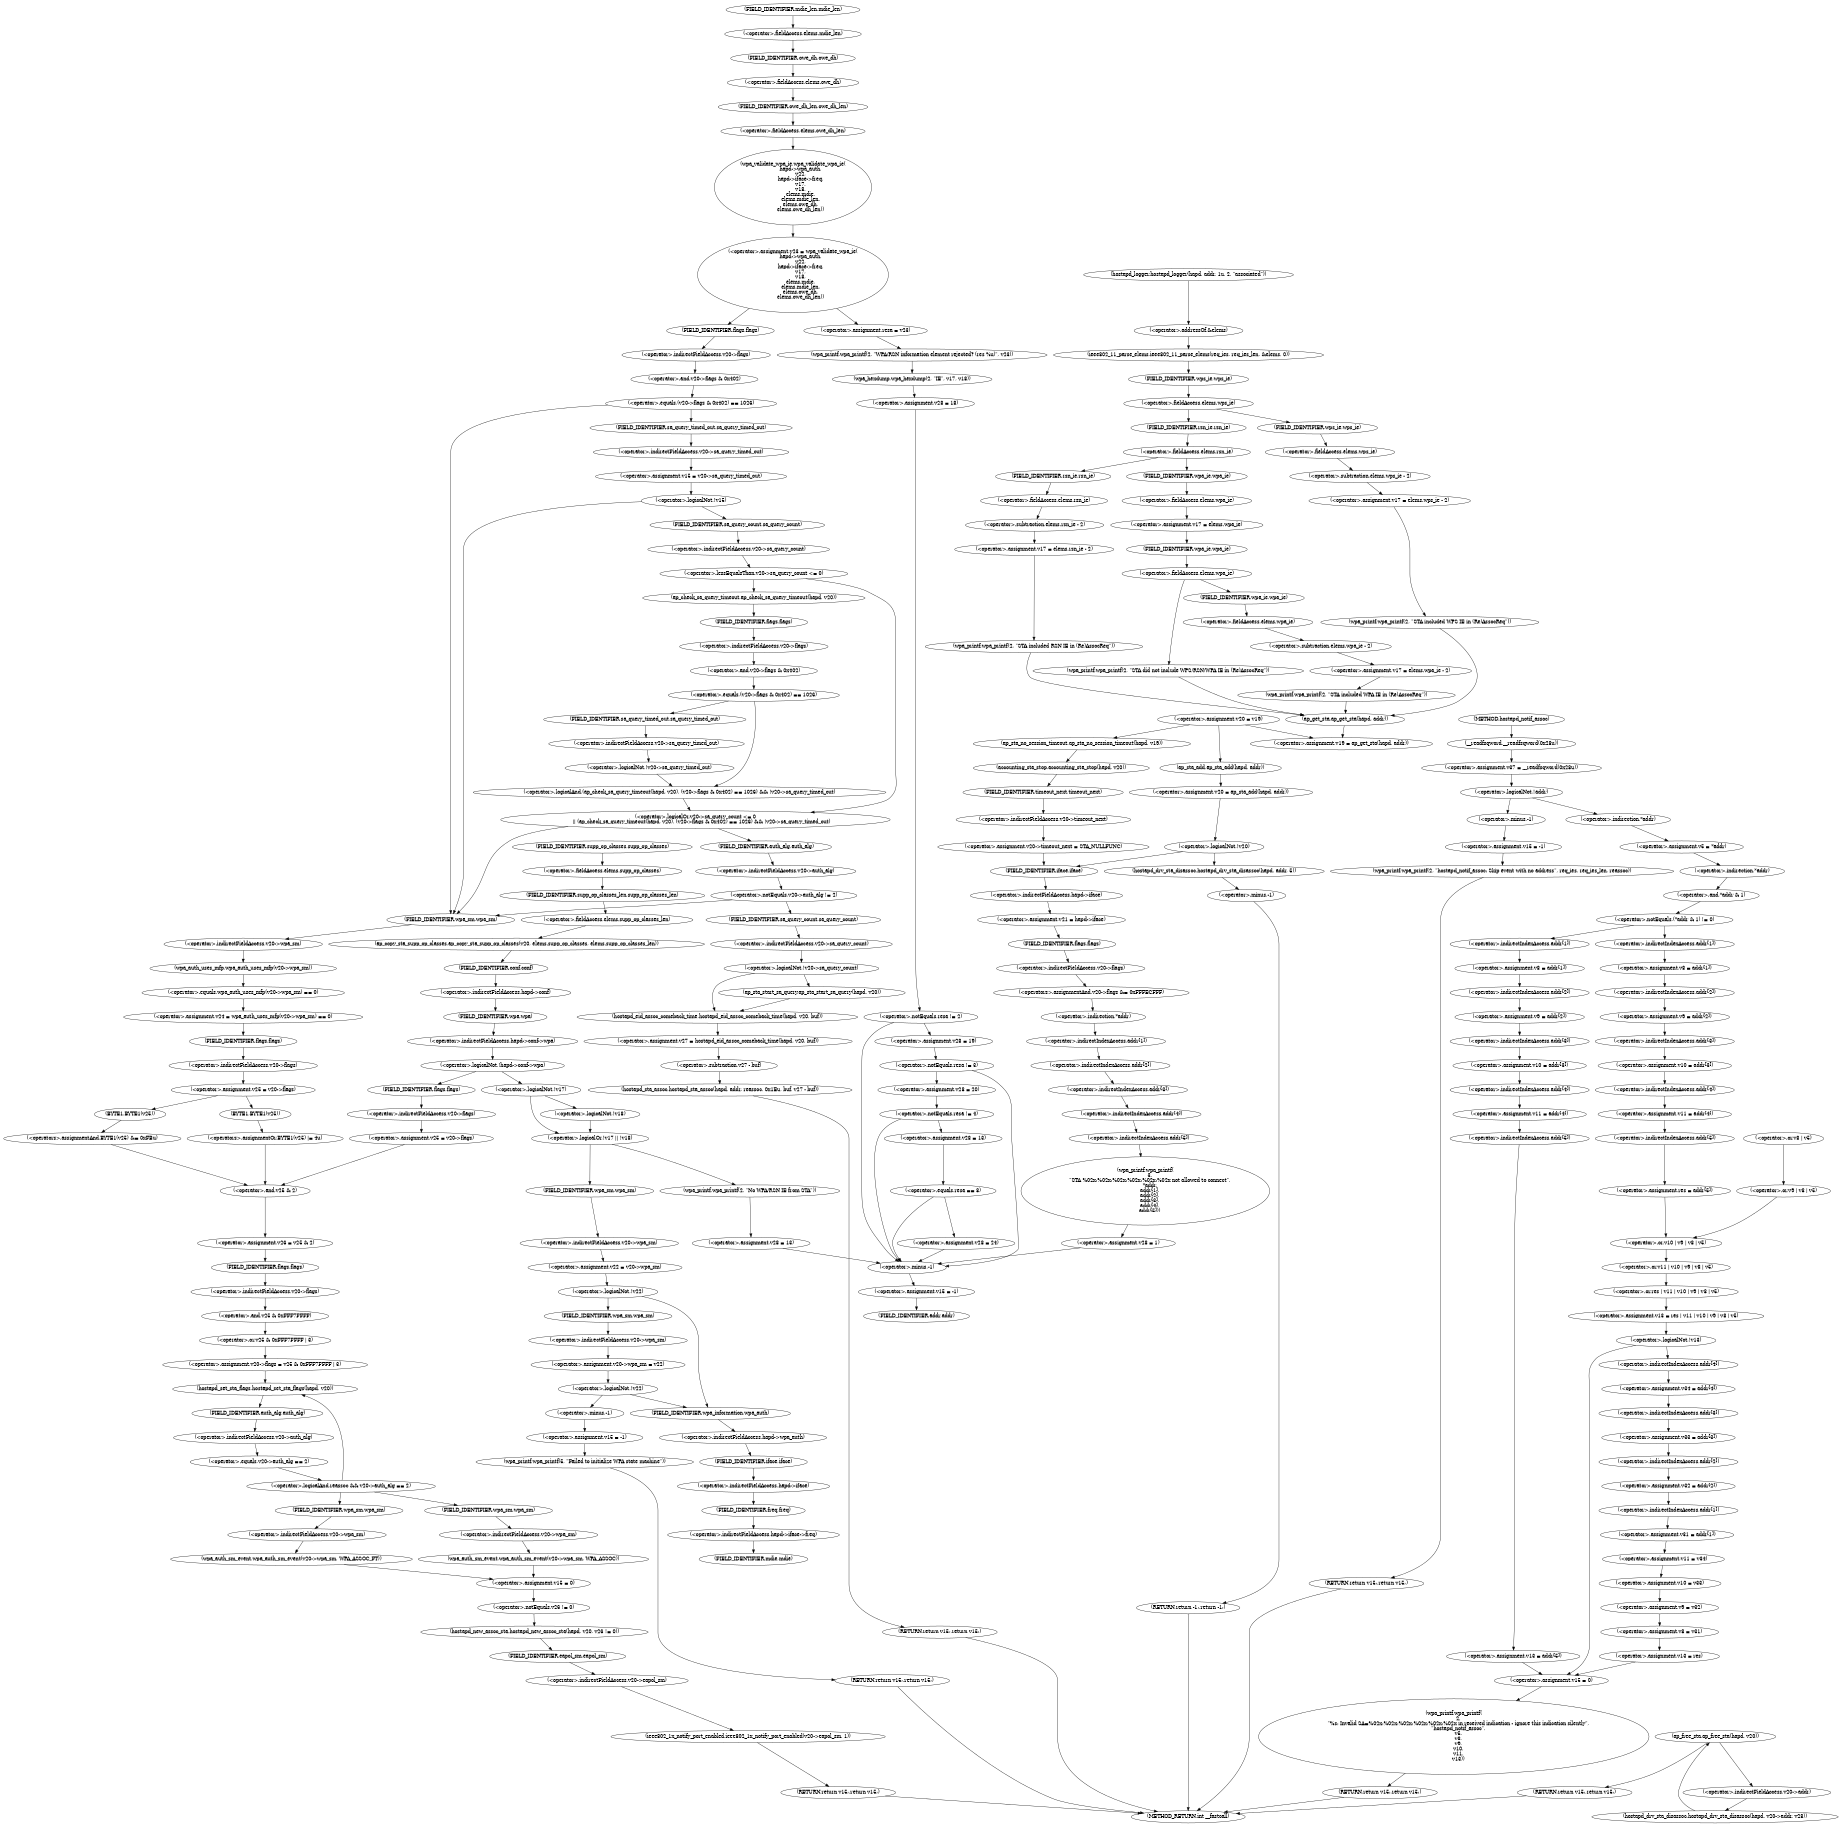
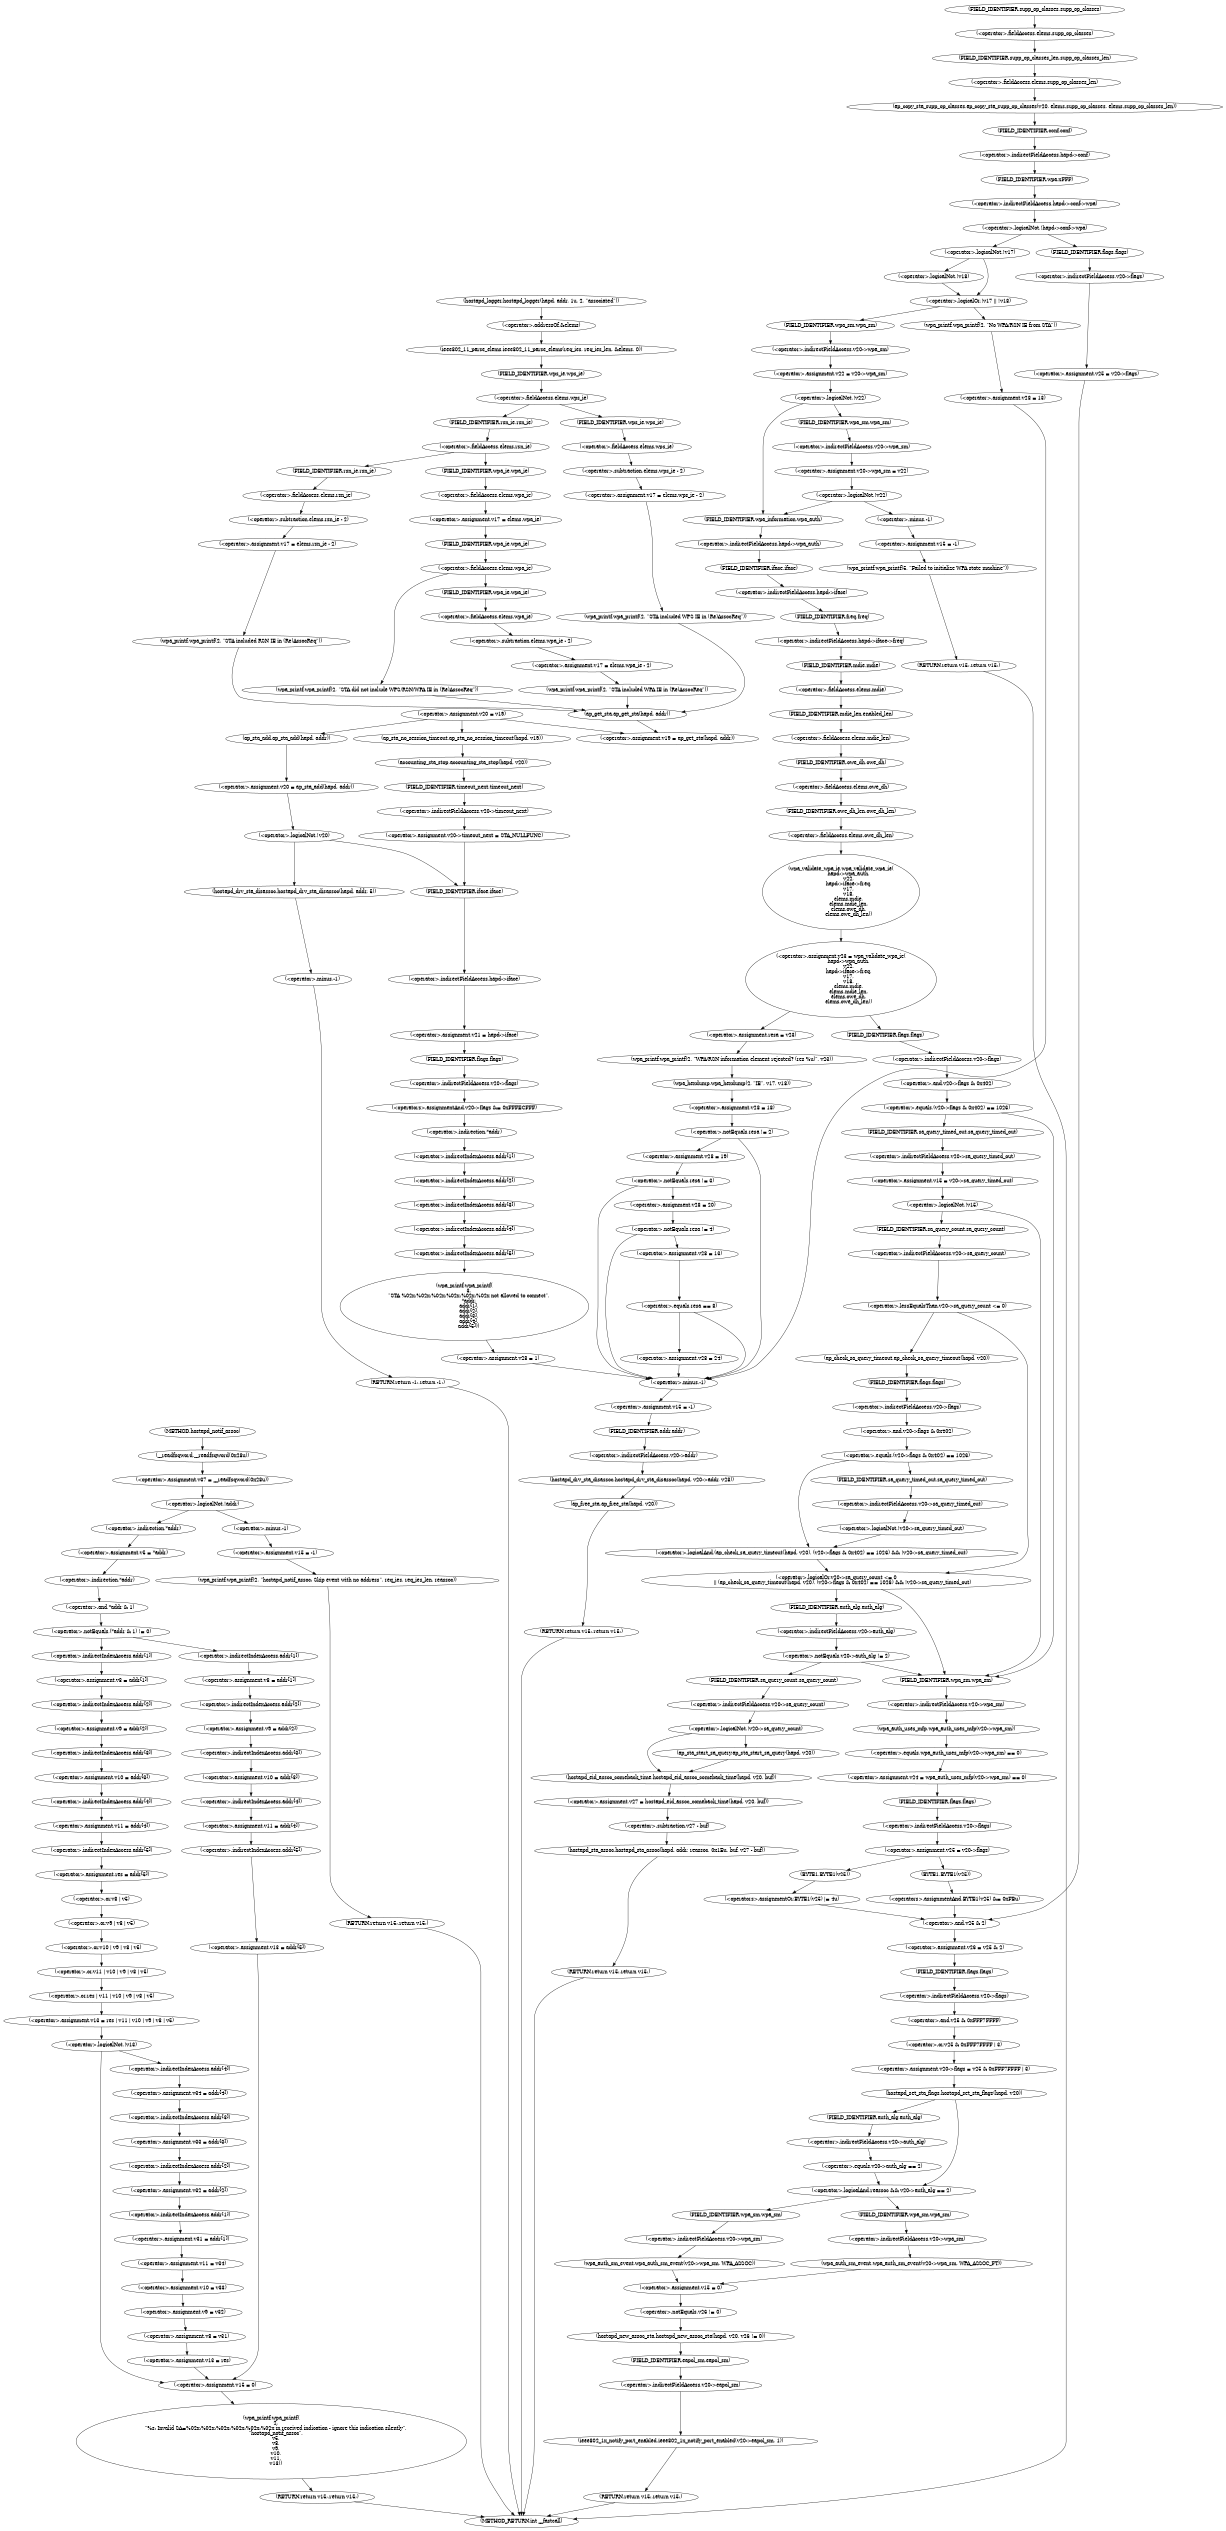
(793, 10) -> (841, 714)
none -> (841, 690)
(495, 1017) -> (1035, 180)
(1665, 1215) -> (102, 1886)
(339, 1430) -> (956, 2149)
(1735, 1763) -> (645, 1442)
